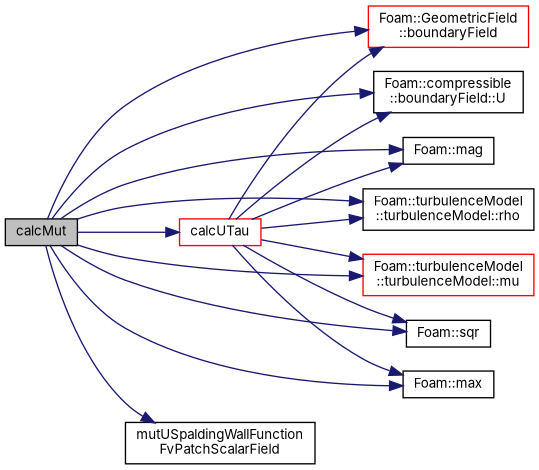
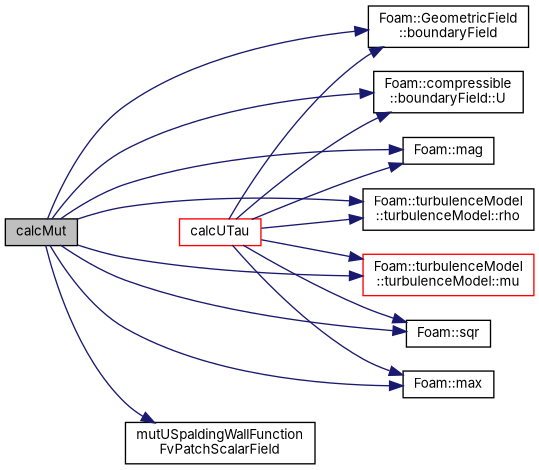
(448, 27) -> (448, 27)
(122, 232) -> none
